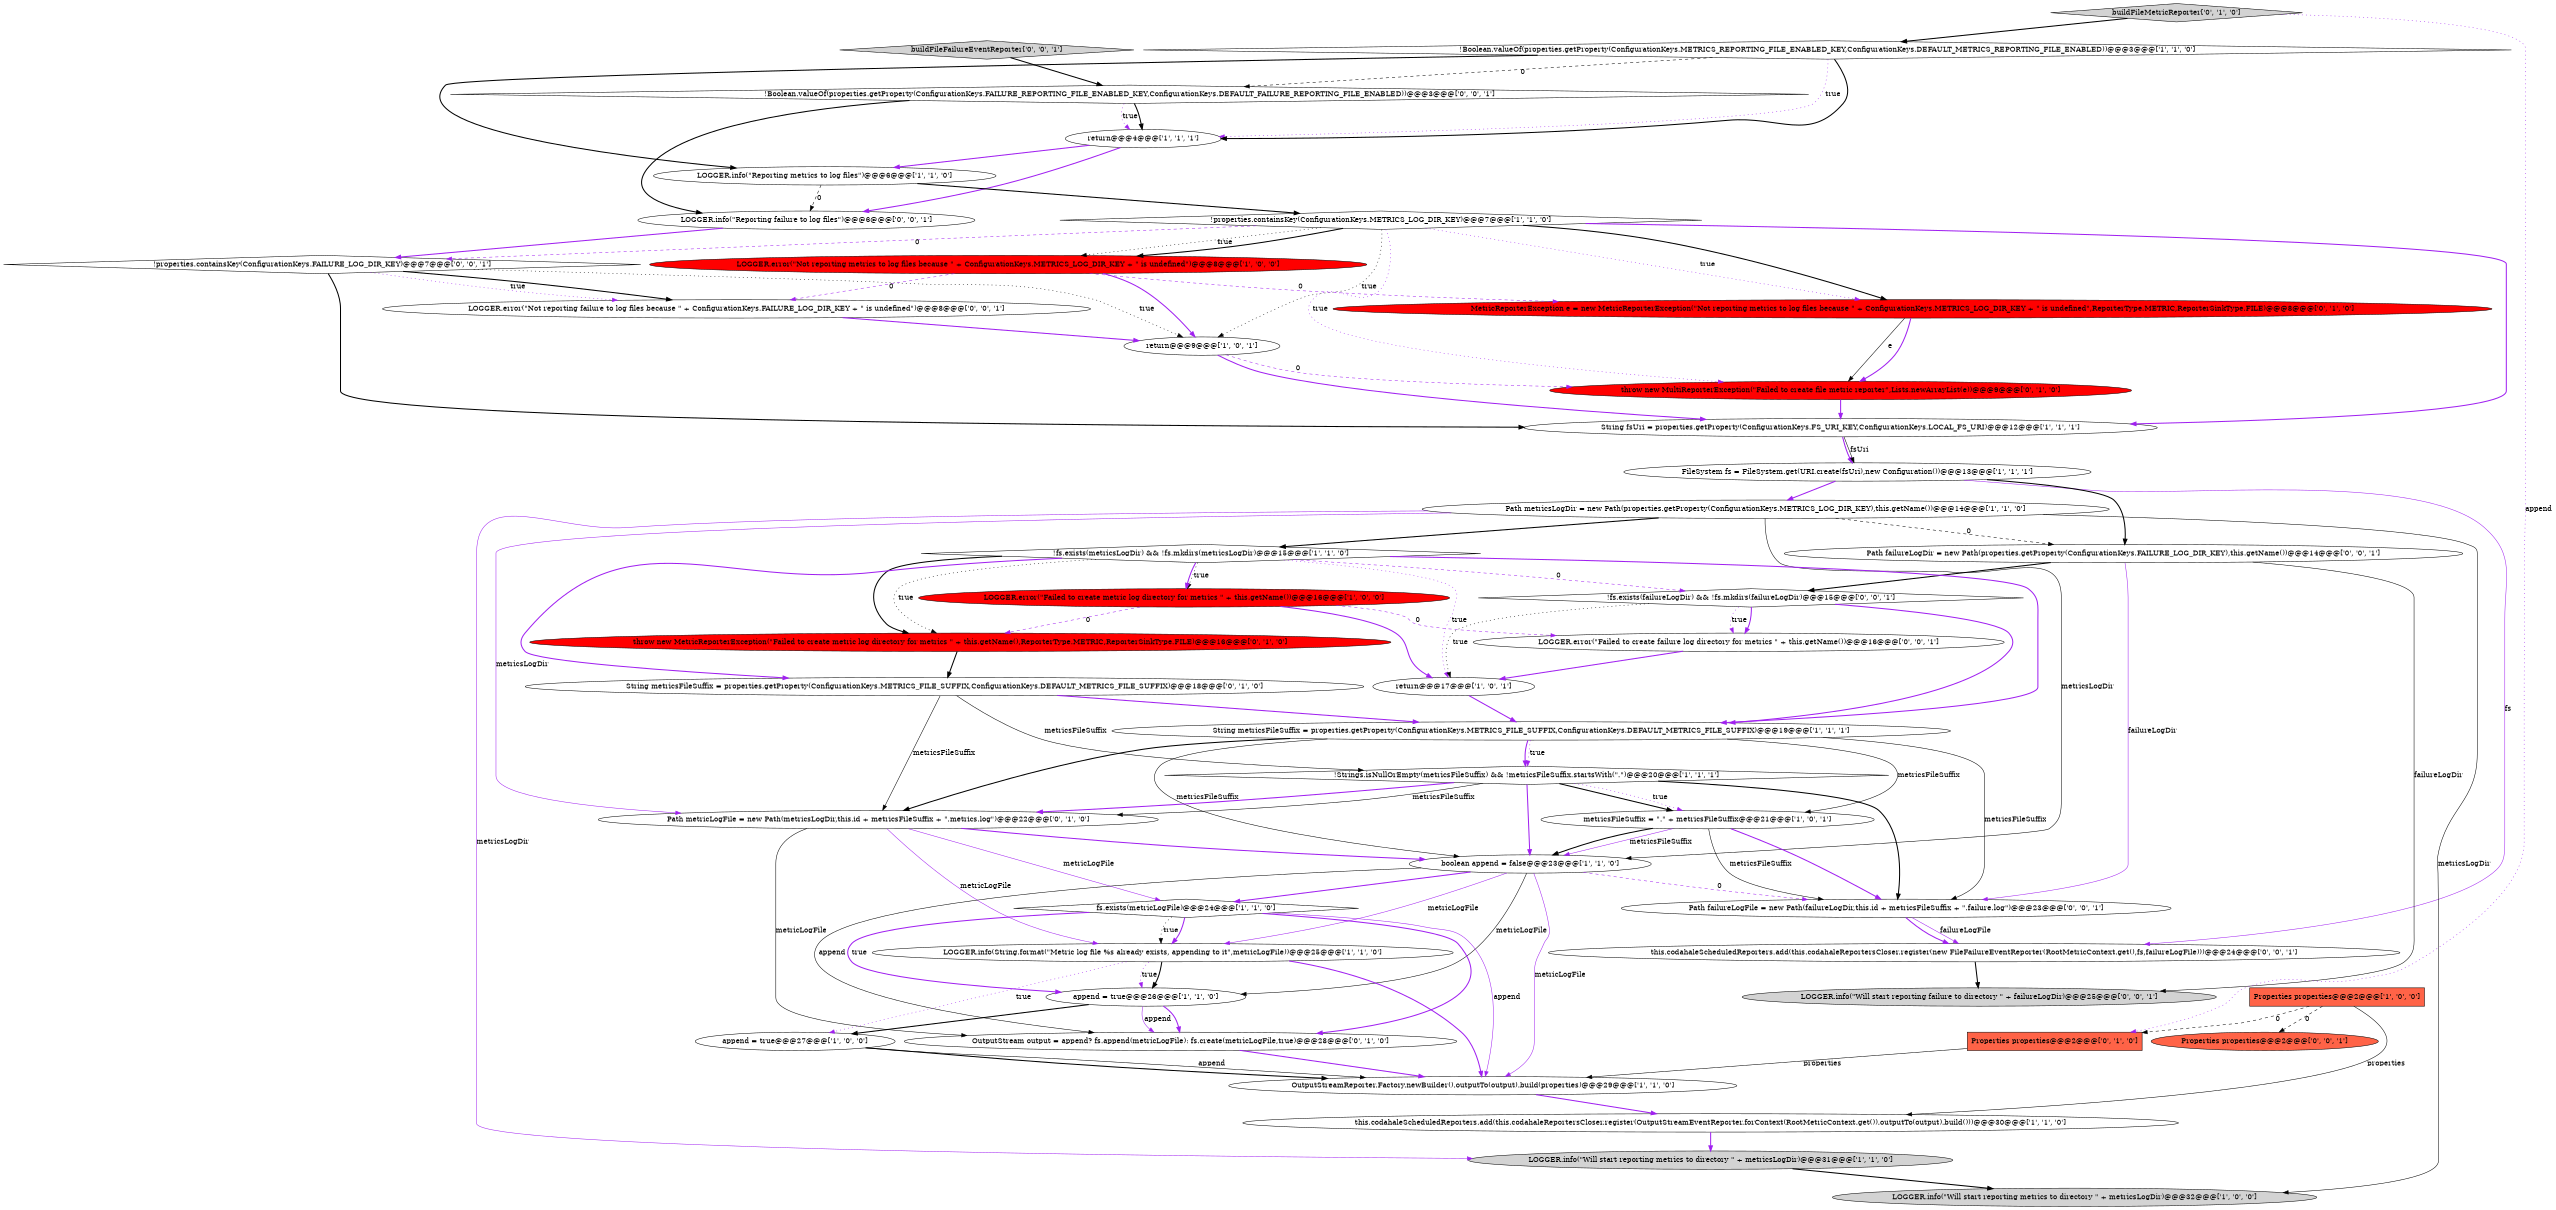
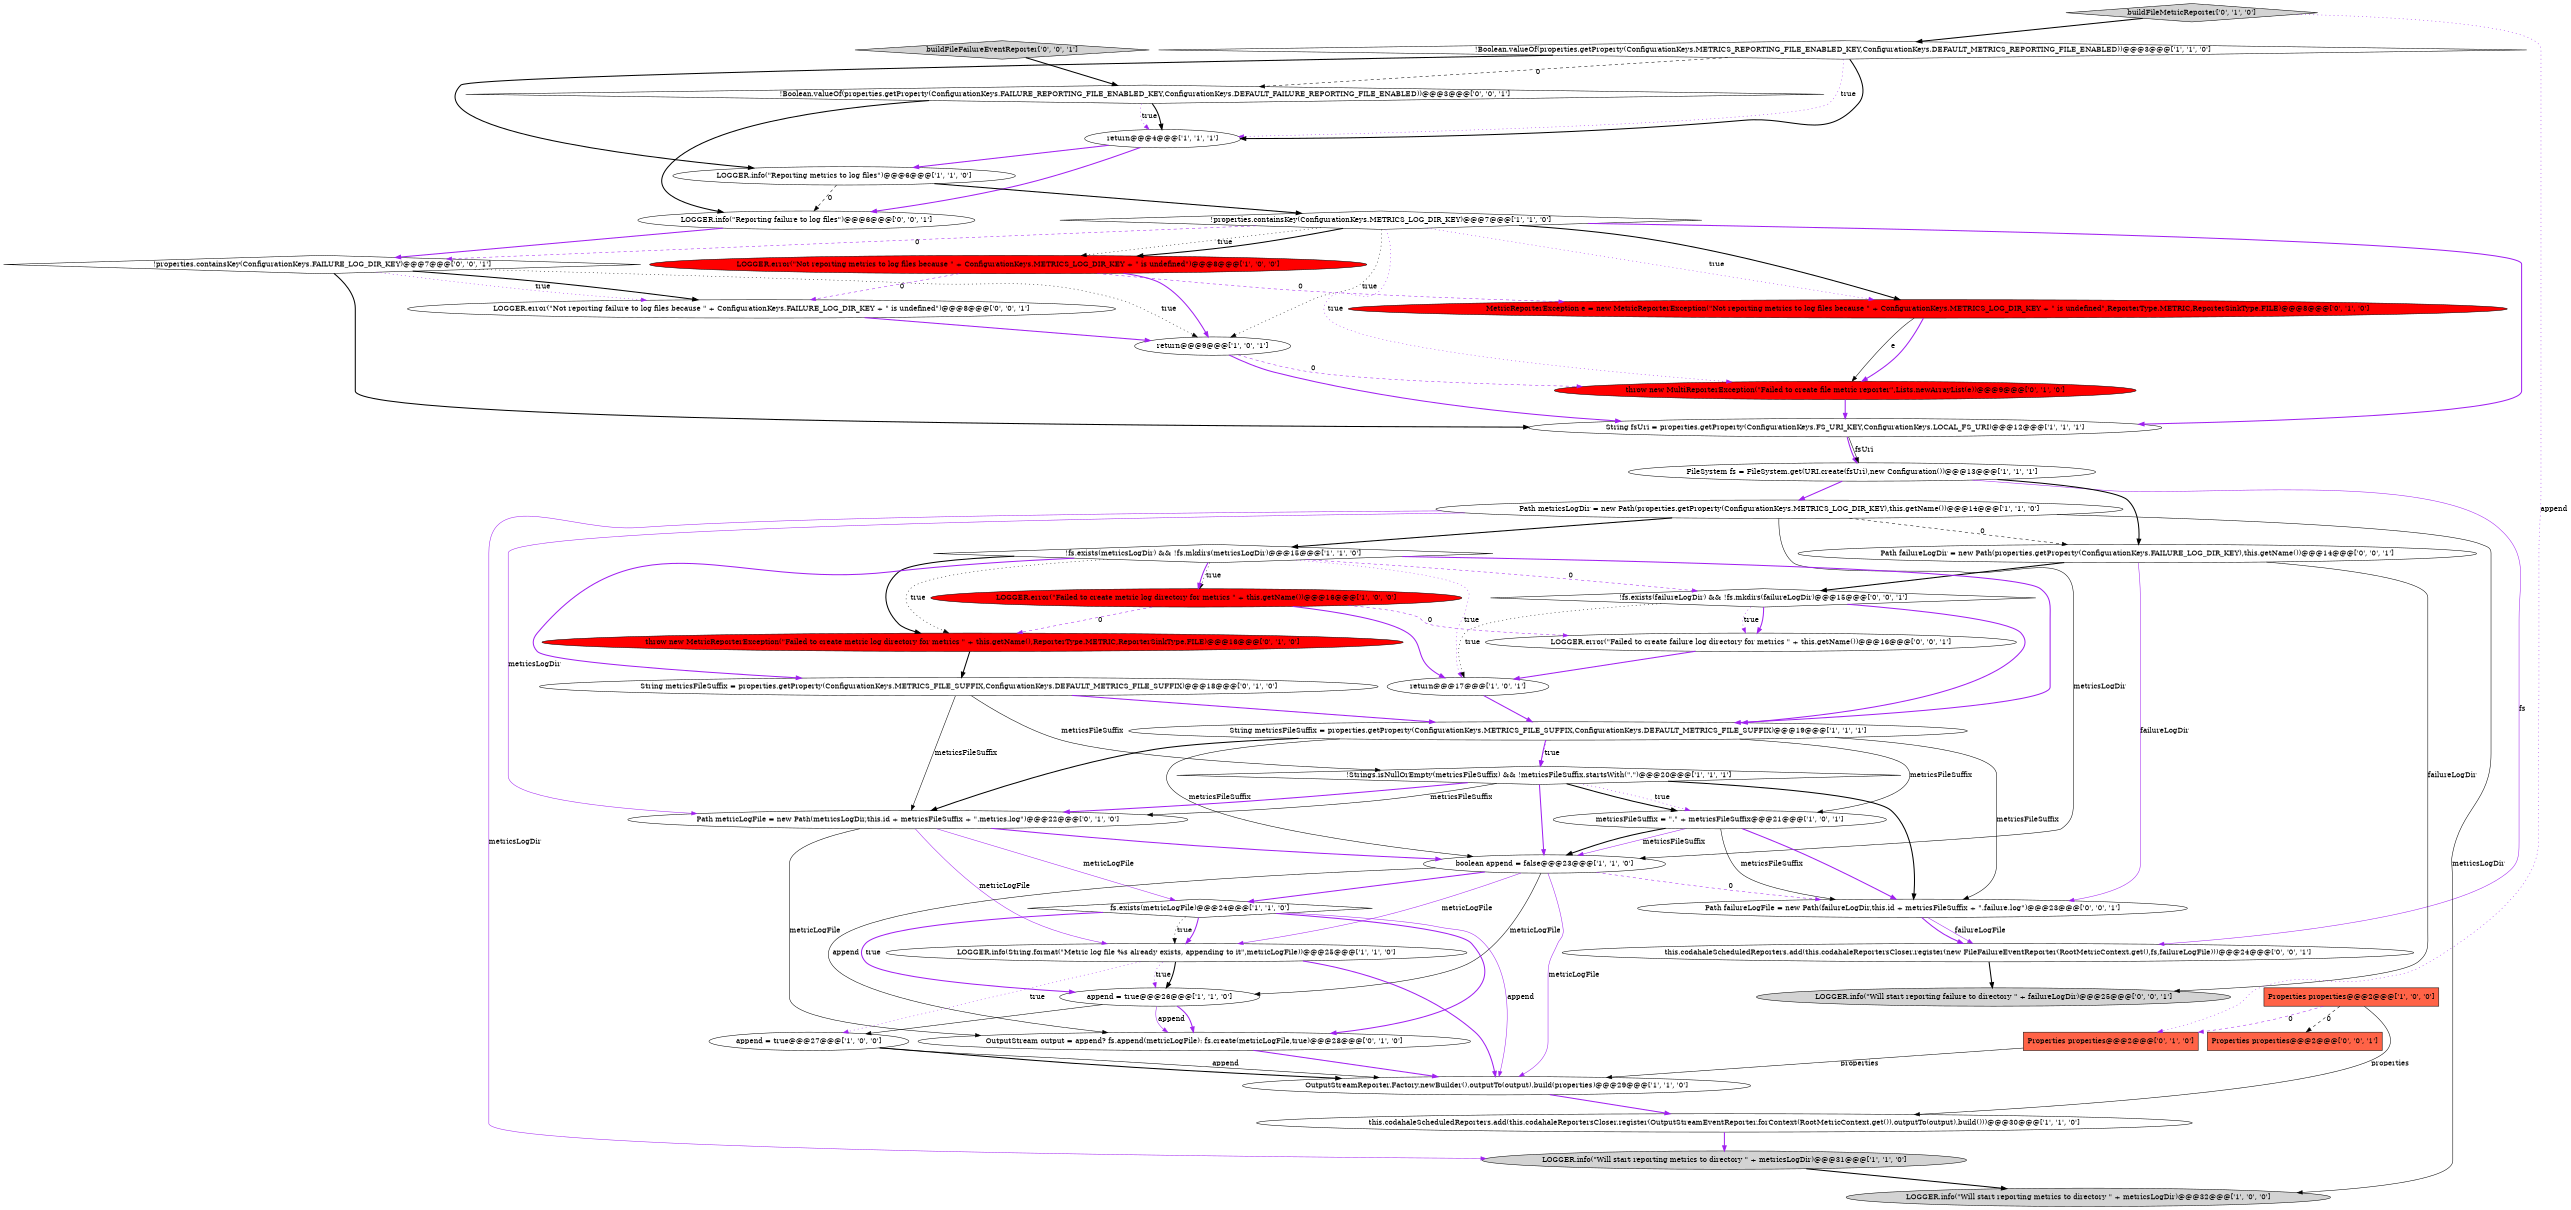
(967, 1020) -> (981, 1020)
(2229, 1024) -> (2264, 1022)
(2265, 1041) -> (2295, 1041)
